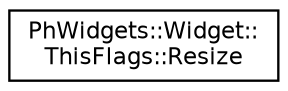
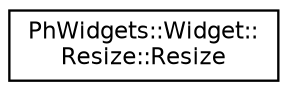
(144, 46) -> (144, 46)
